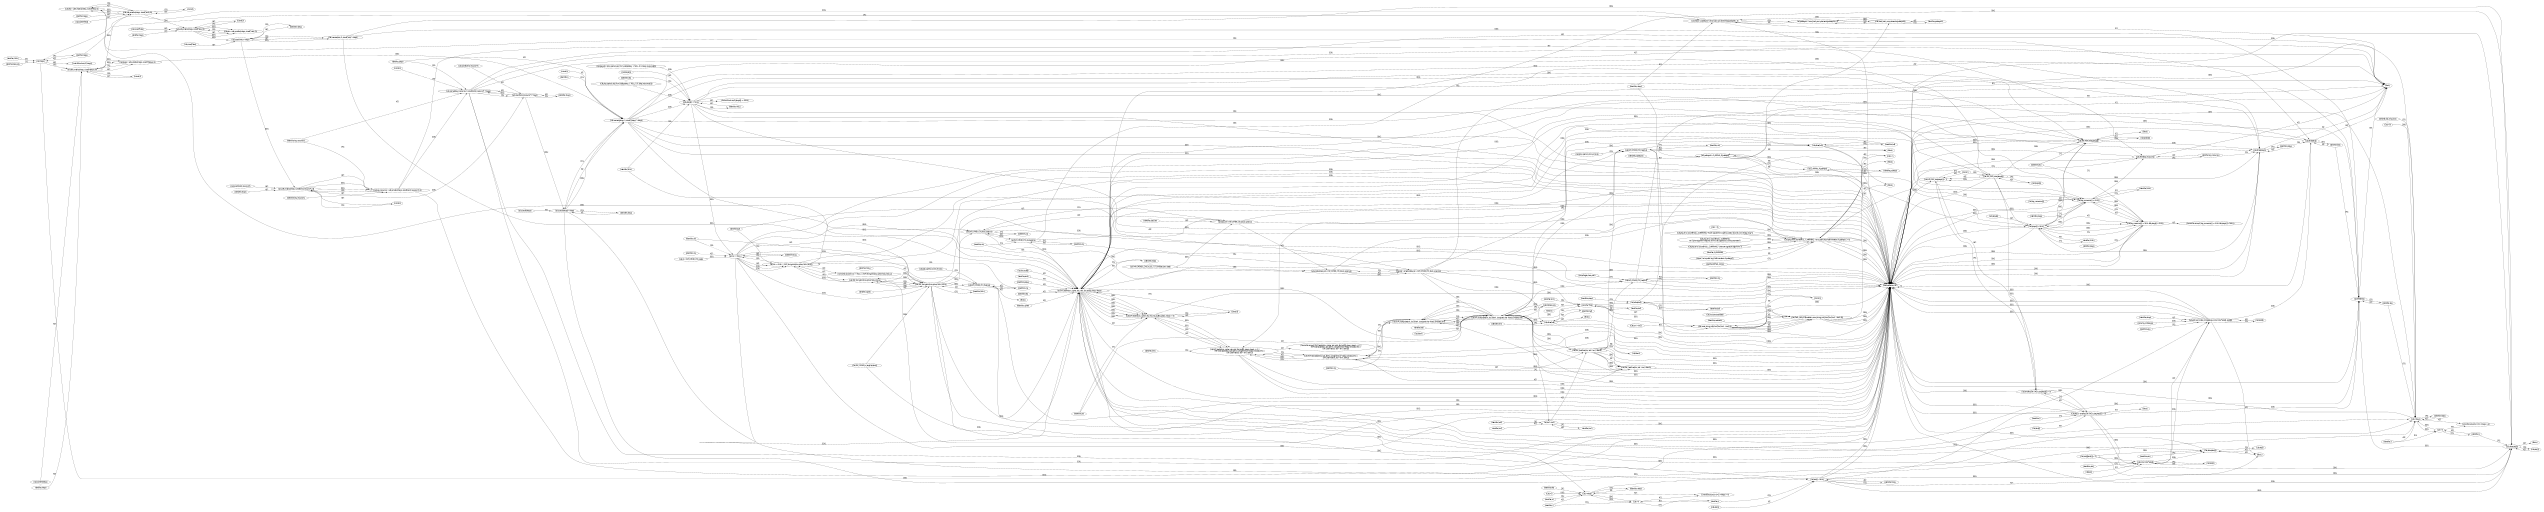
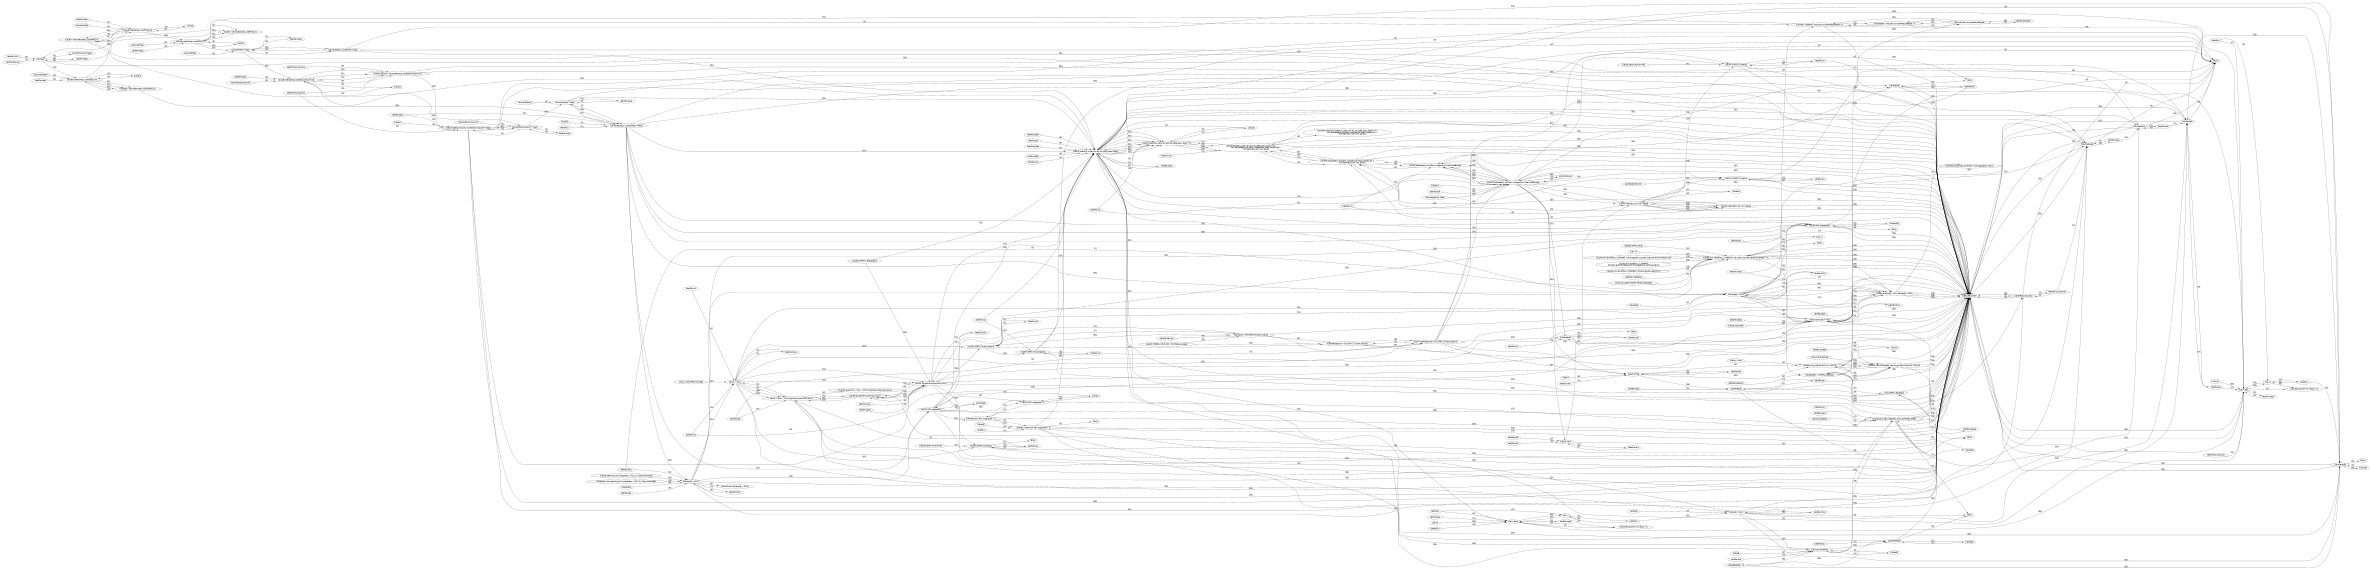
none -> (1435, 198)
(1899, 227) -> (1558, 414)
(2066, 401) -> none
